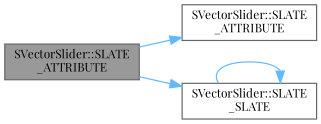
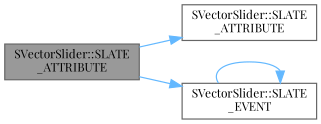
(249, 101) -> (249, 101)
